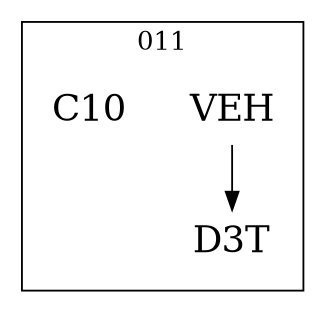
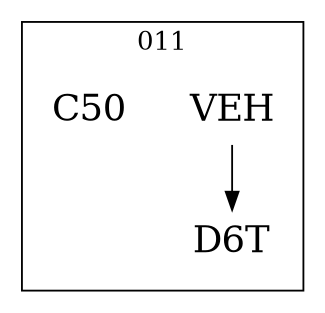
(90, 111) -> (90, 111)
(232, 243) -> (232, 243)
